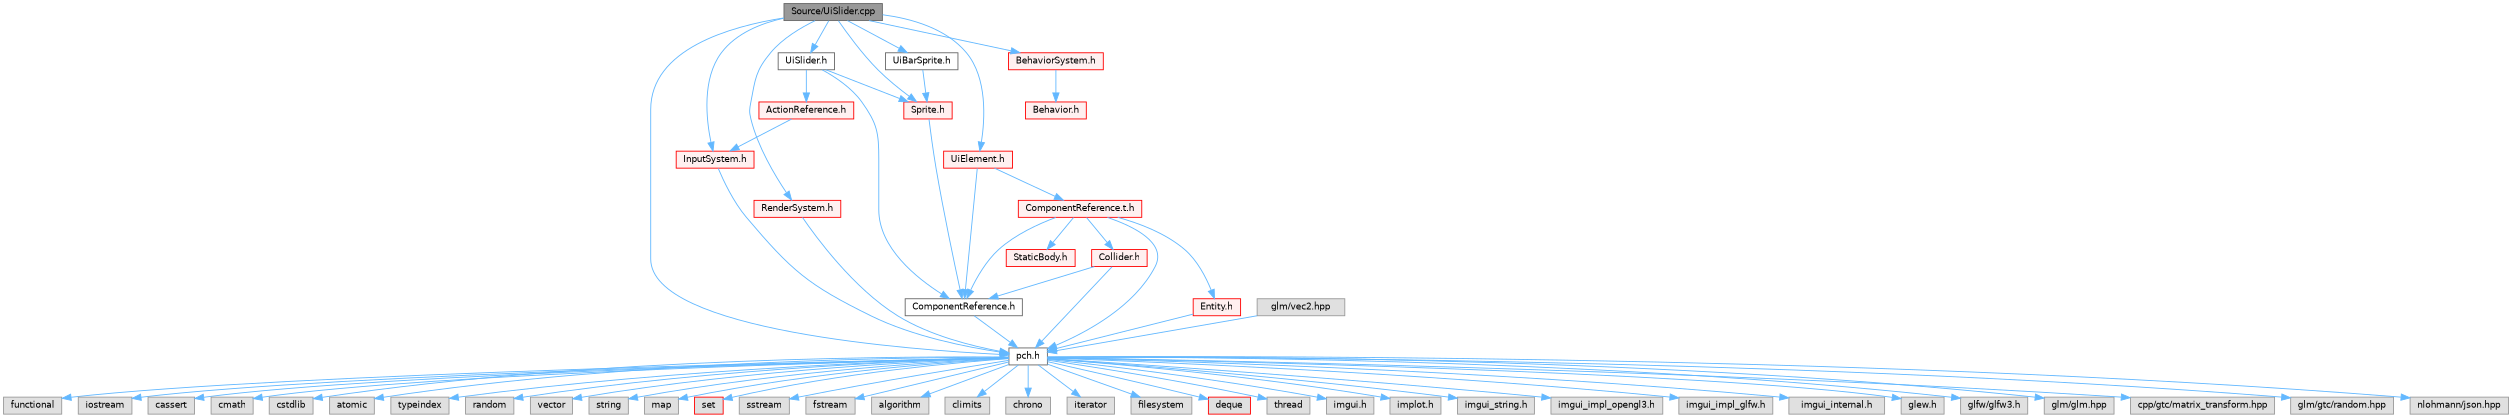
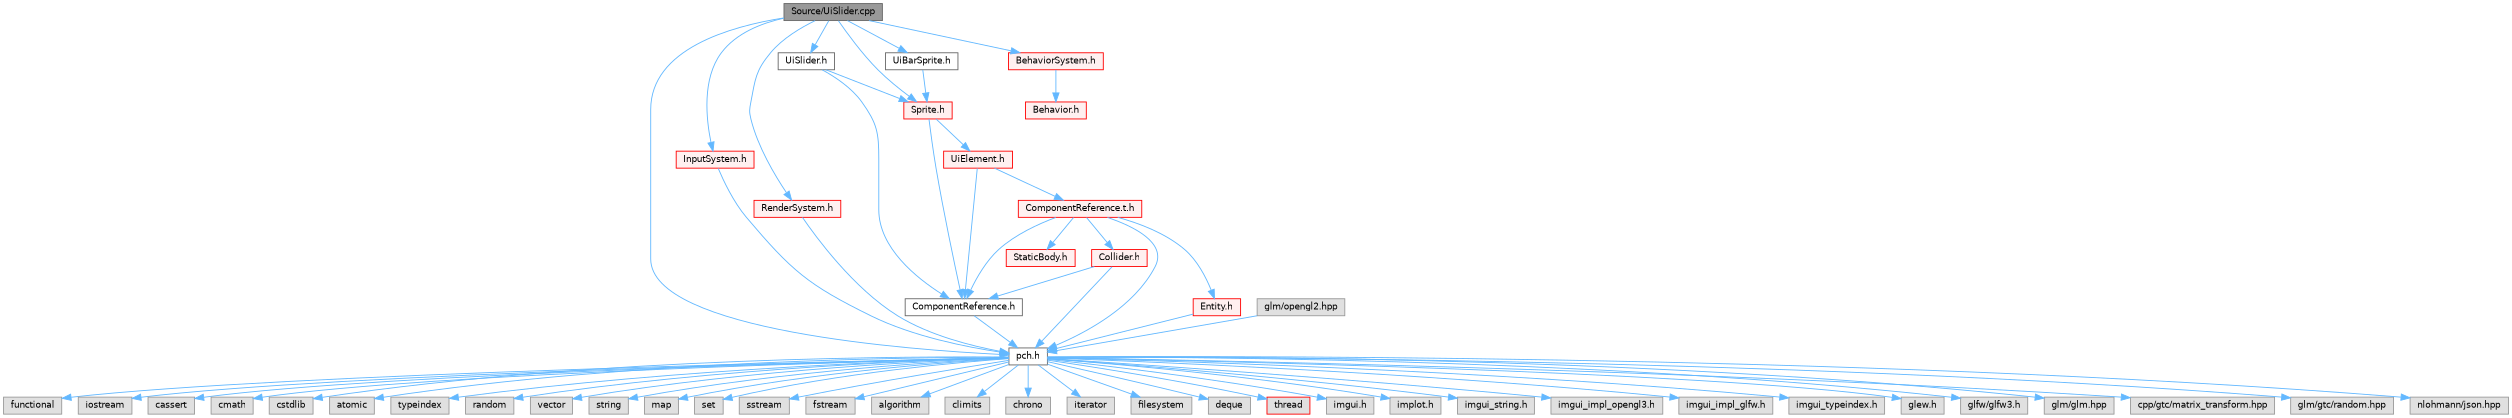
(966, 52) -> (950, 132)
(806, 110) -> none
(1301, 307) -> (1301, 307)
(709, 406) -> (709, 406)
(1229, 406) -> (1229, 406)
(1288, 406) -> (1288, 406)
(1837, 406) -> (1837, 406)
